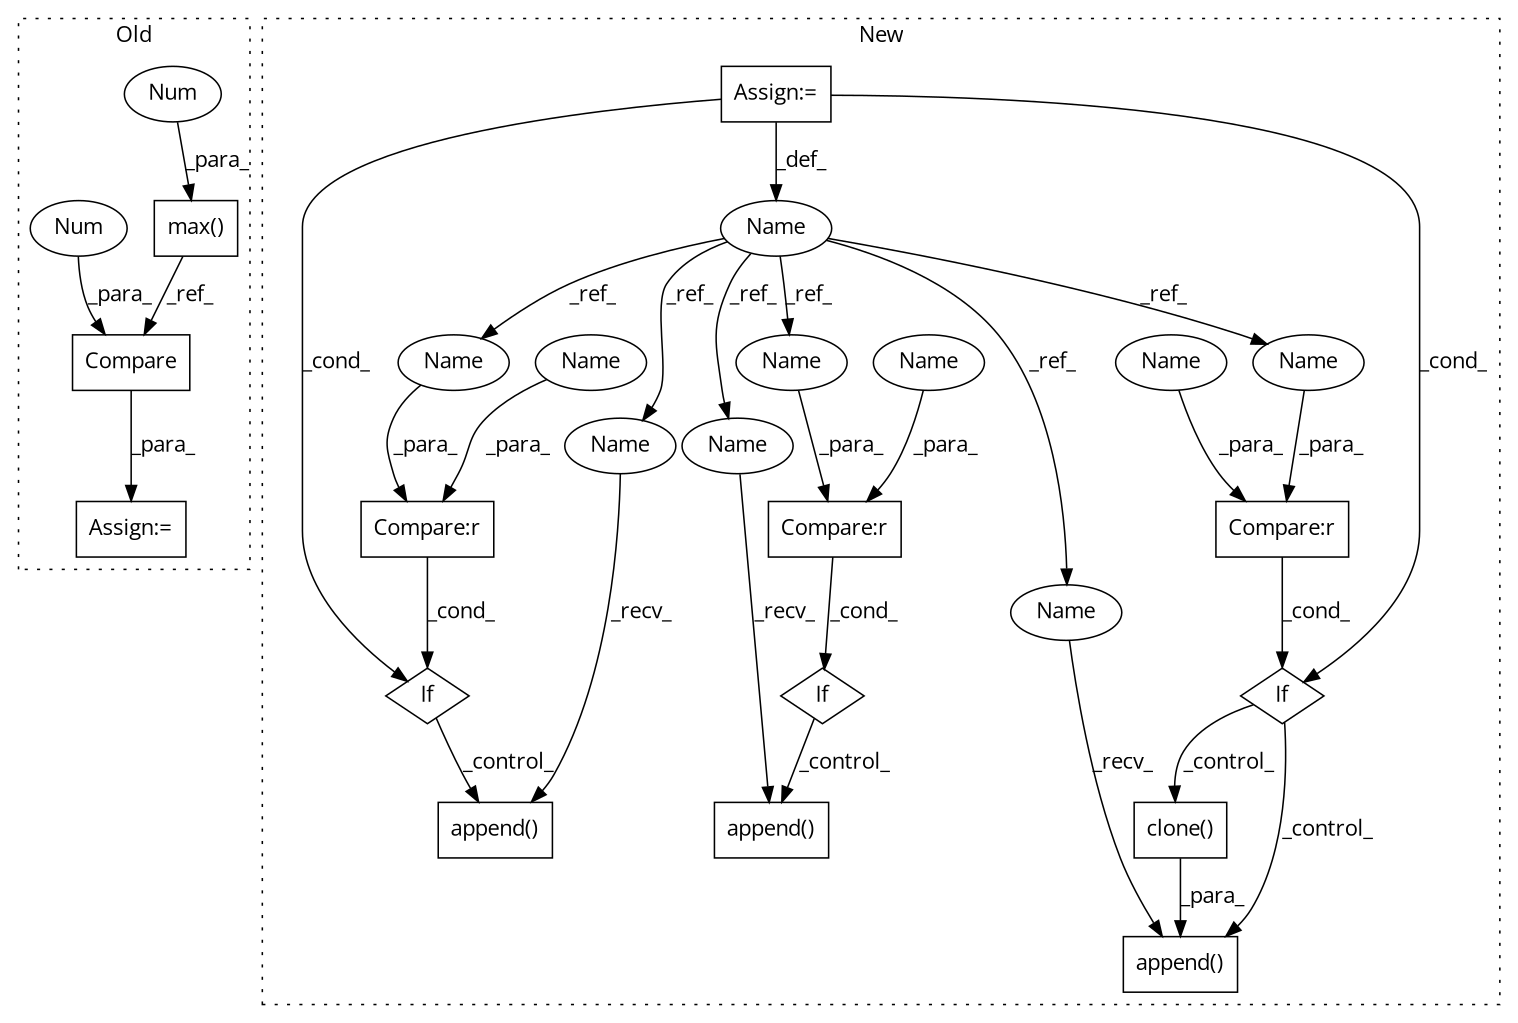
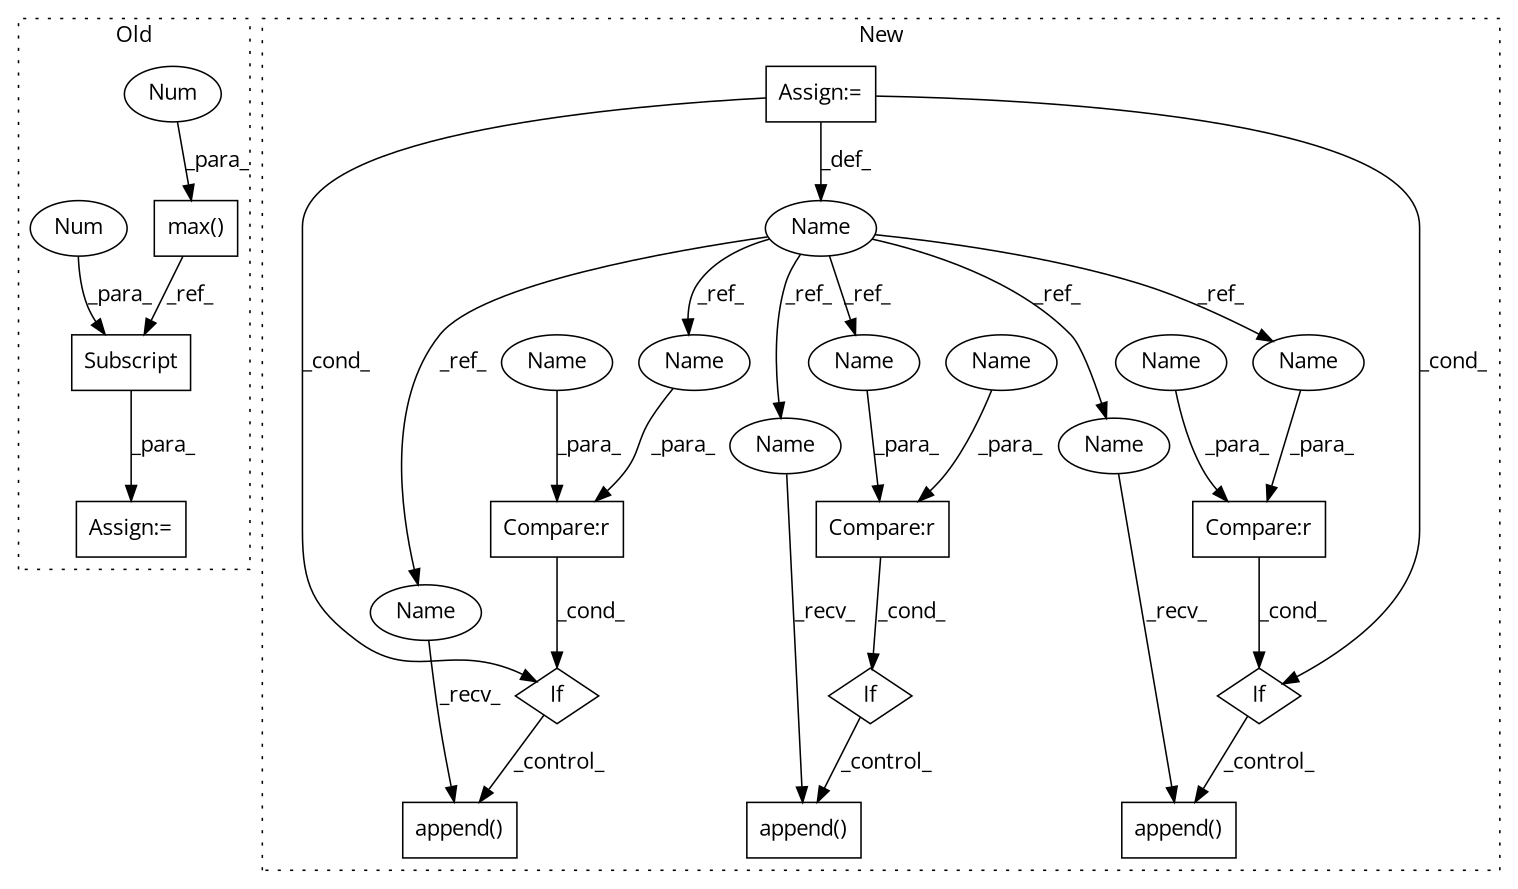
(131, 363) -> (131, 363)
(1180, 830) -> none
